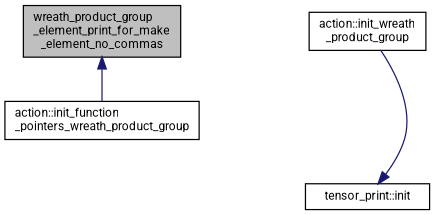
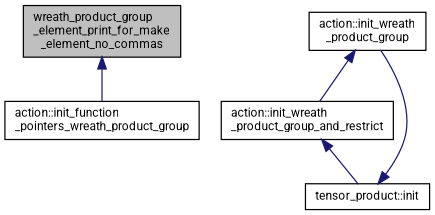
none -> (307, 120)
(368, 197) -> (368, 197)
